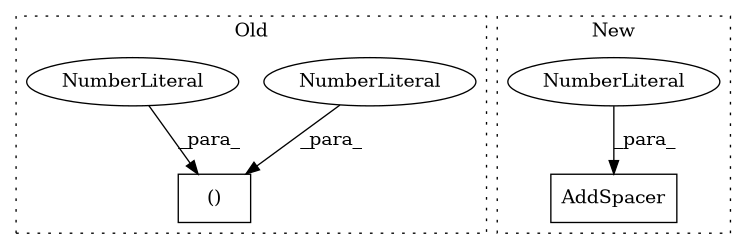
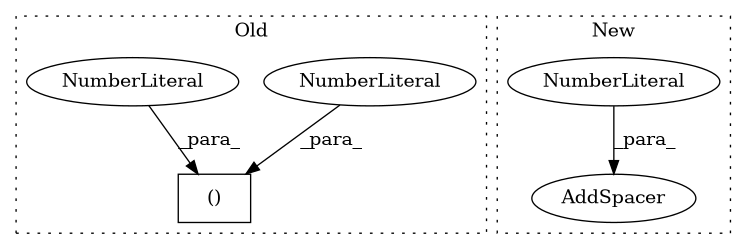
(614, 198) -> (614, 198)
